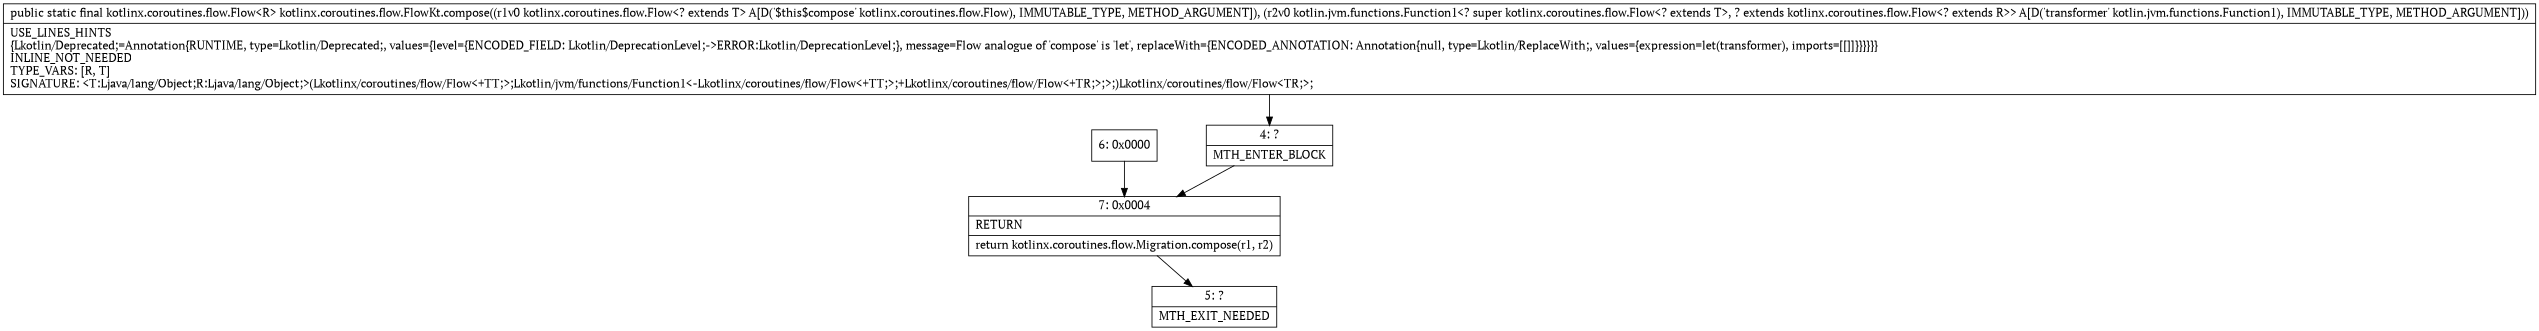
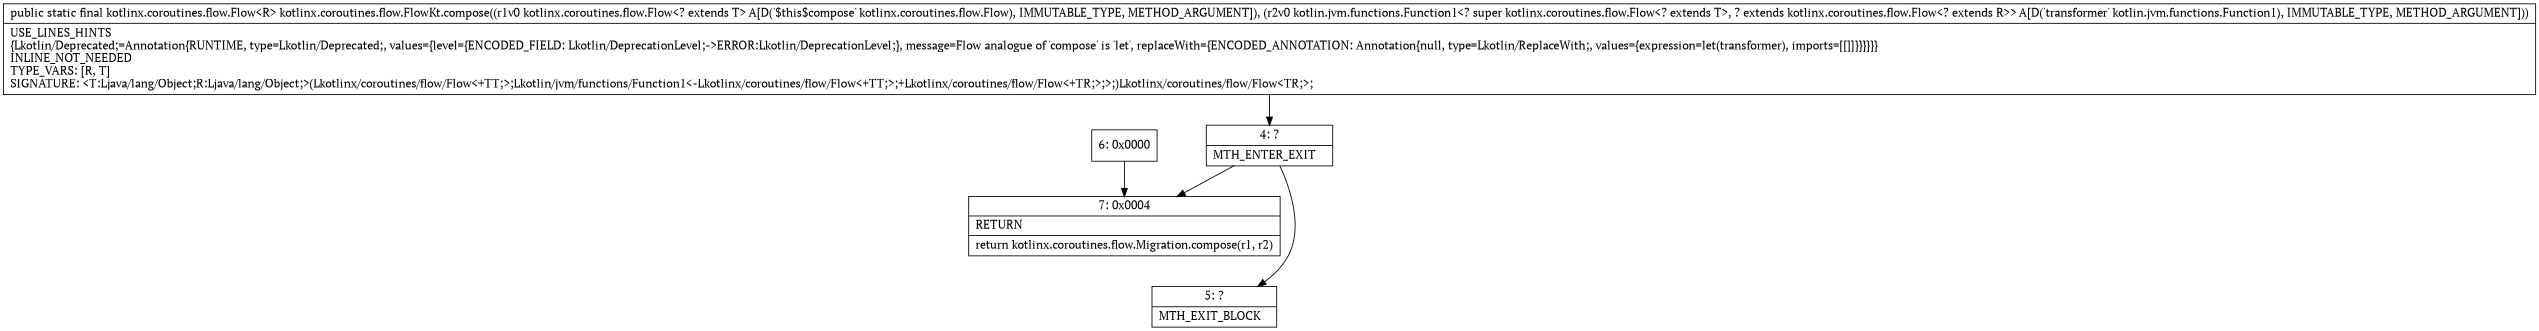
(1270, 155) -> (1264, 155)
(1171, 268) -> (1295, 228)
(1214, 317) -> (1210, 317)
